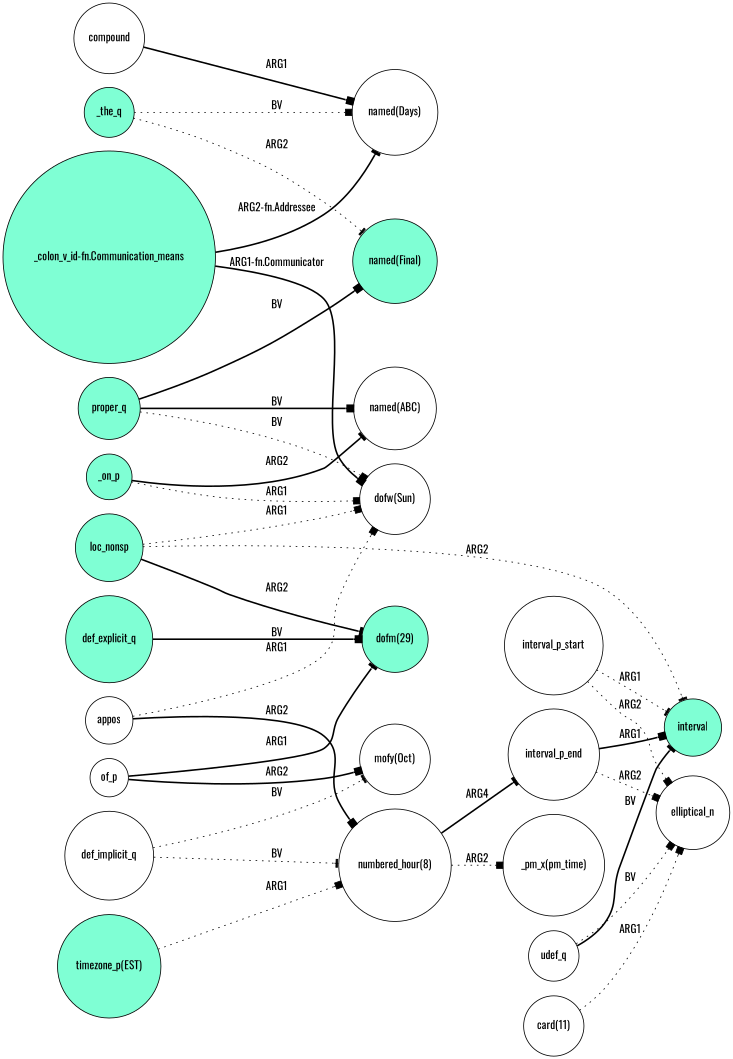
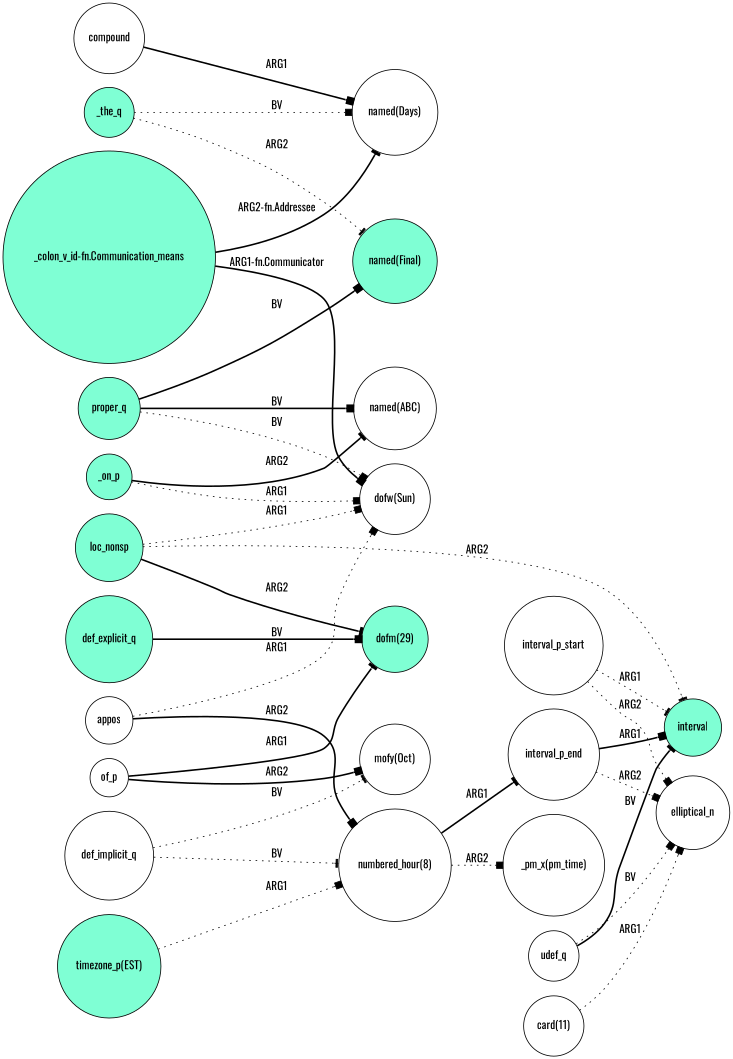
(477, 795) -> (477, 795)
